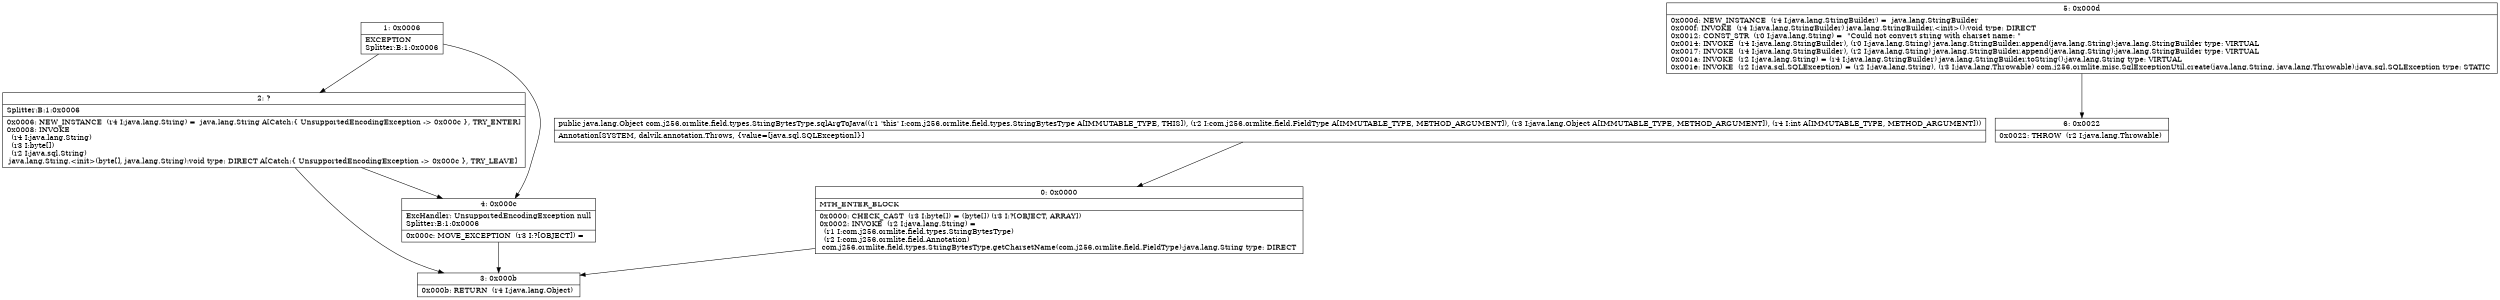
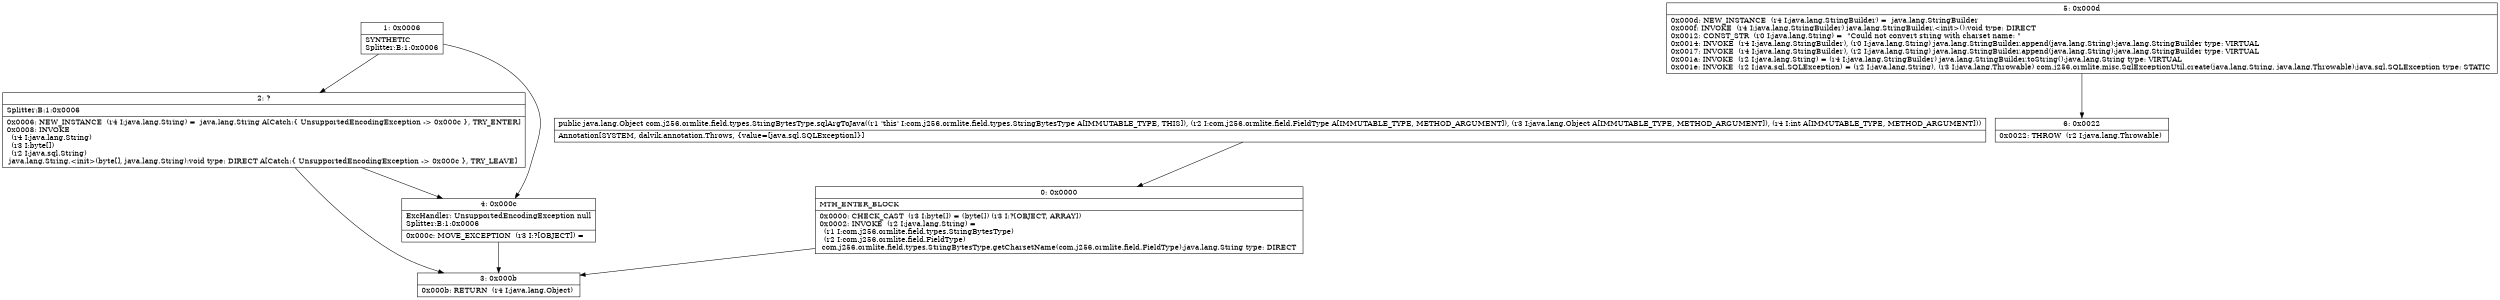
(388, 40) -> (388, 40)
(894, 240) -> (893, 240)
